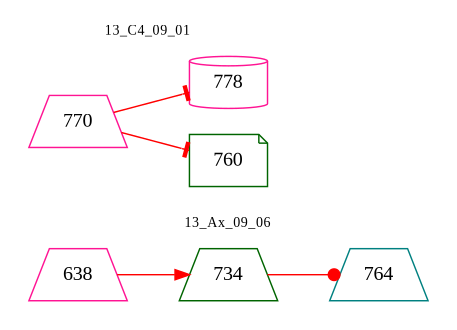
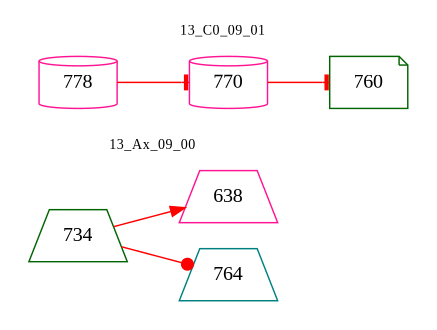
(148, 31) -> (223, 31)
(148, 103) -> (149, 82)
(78, 121) -> (228, 82)
(228, 223) -> (153, 145)
(146, 275) -> (142, 219)
